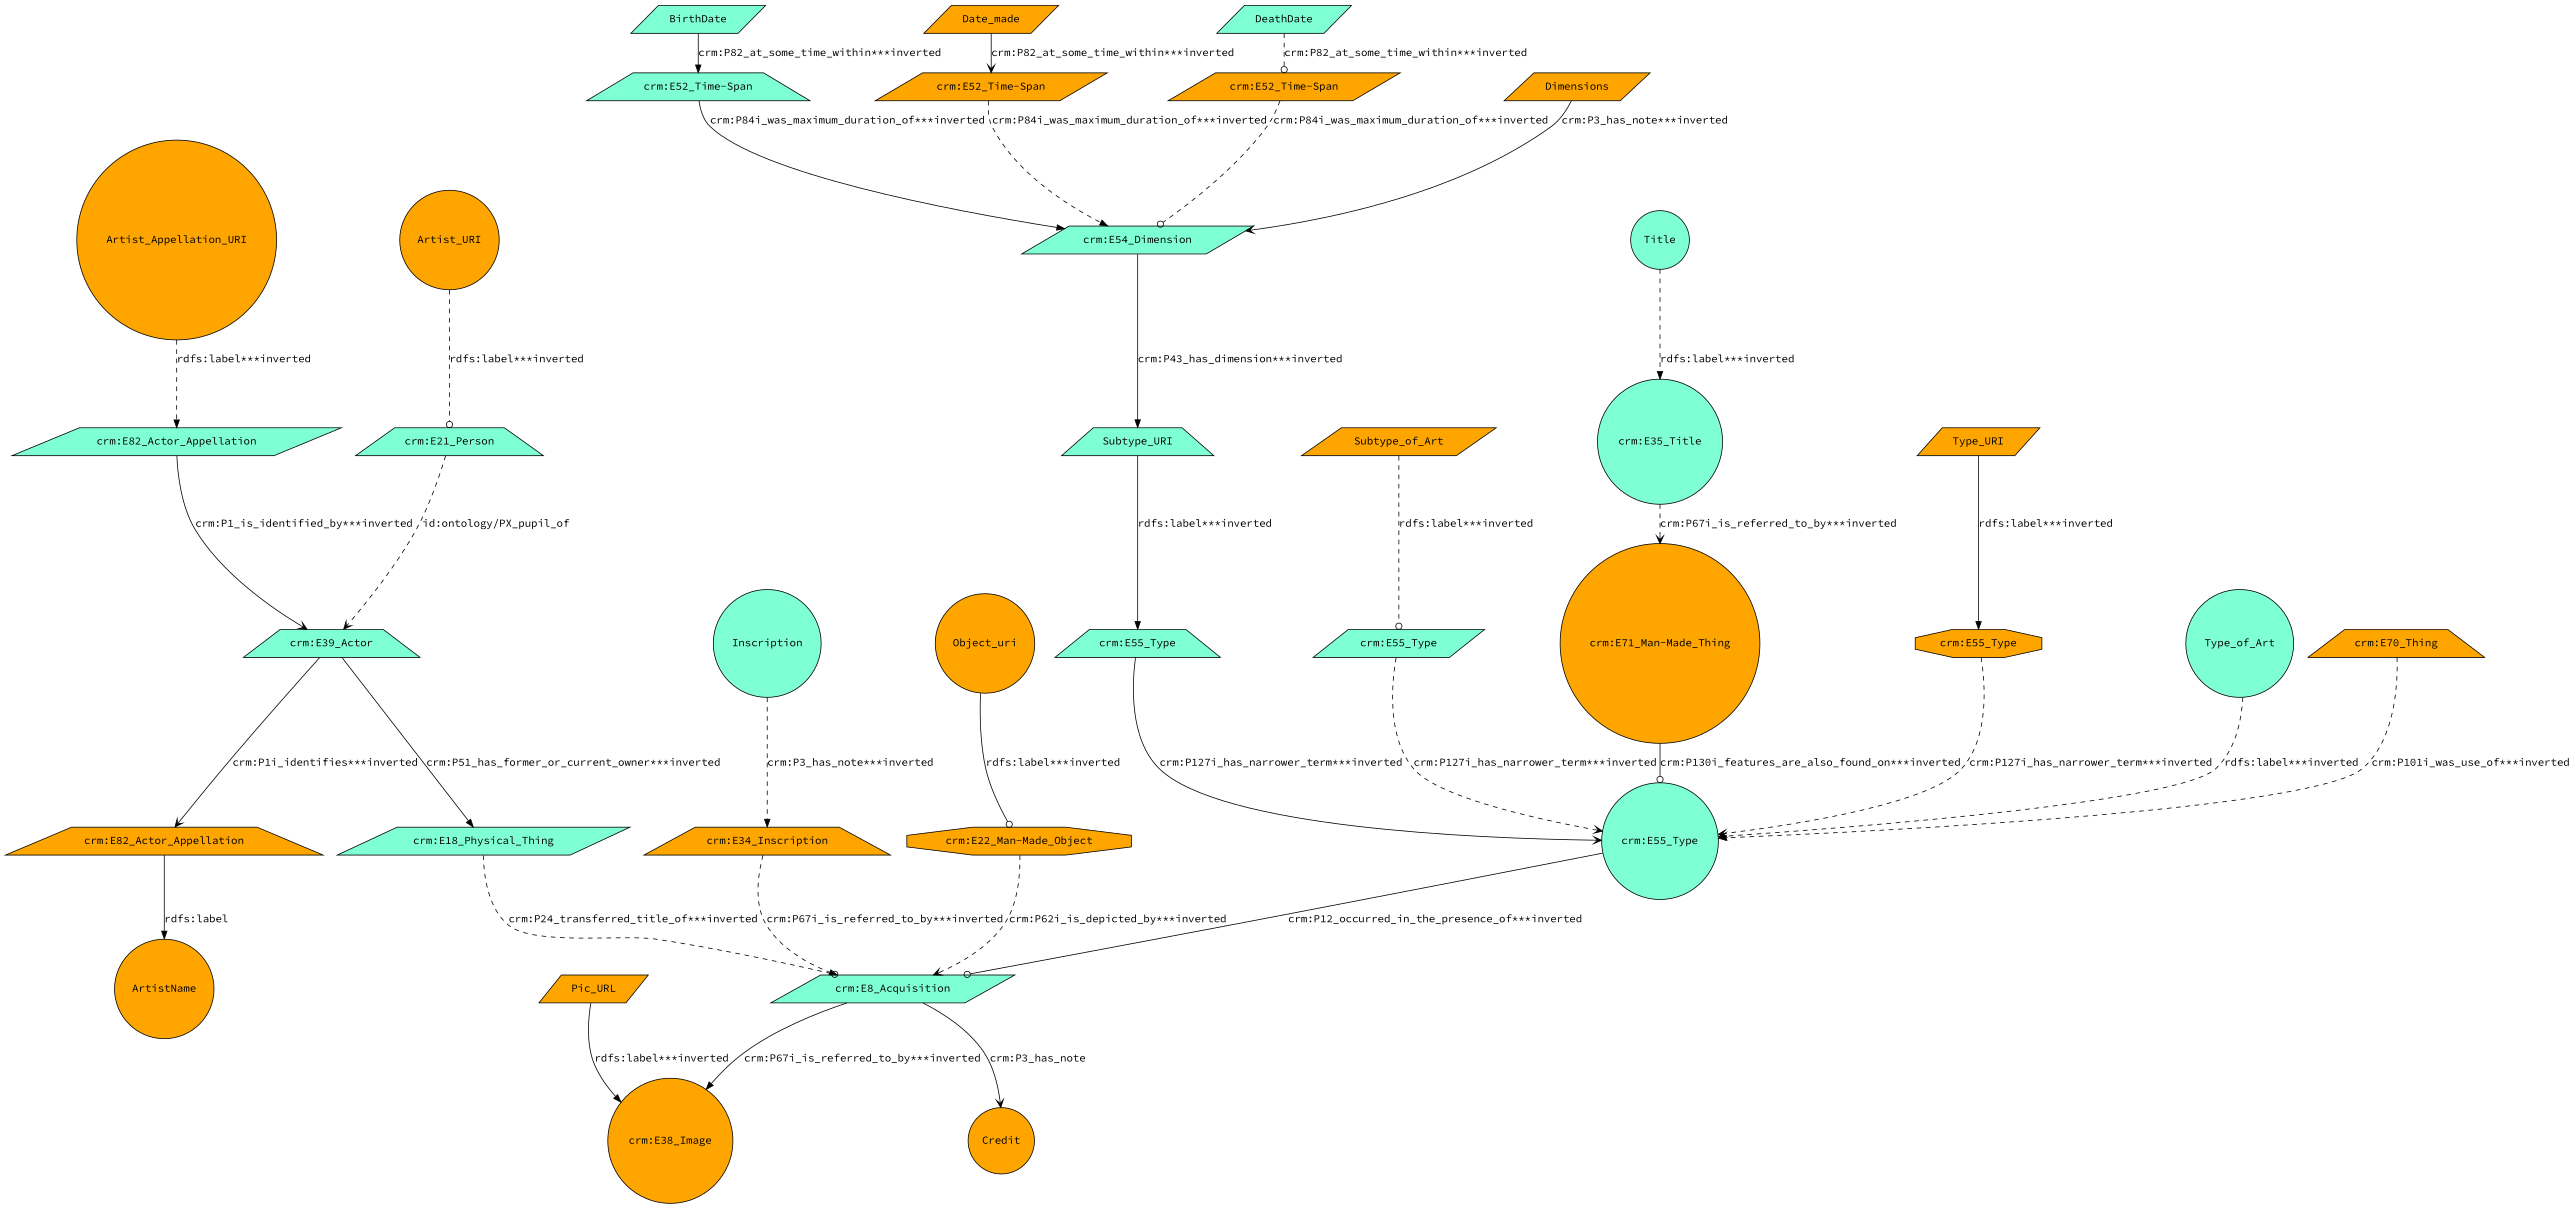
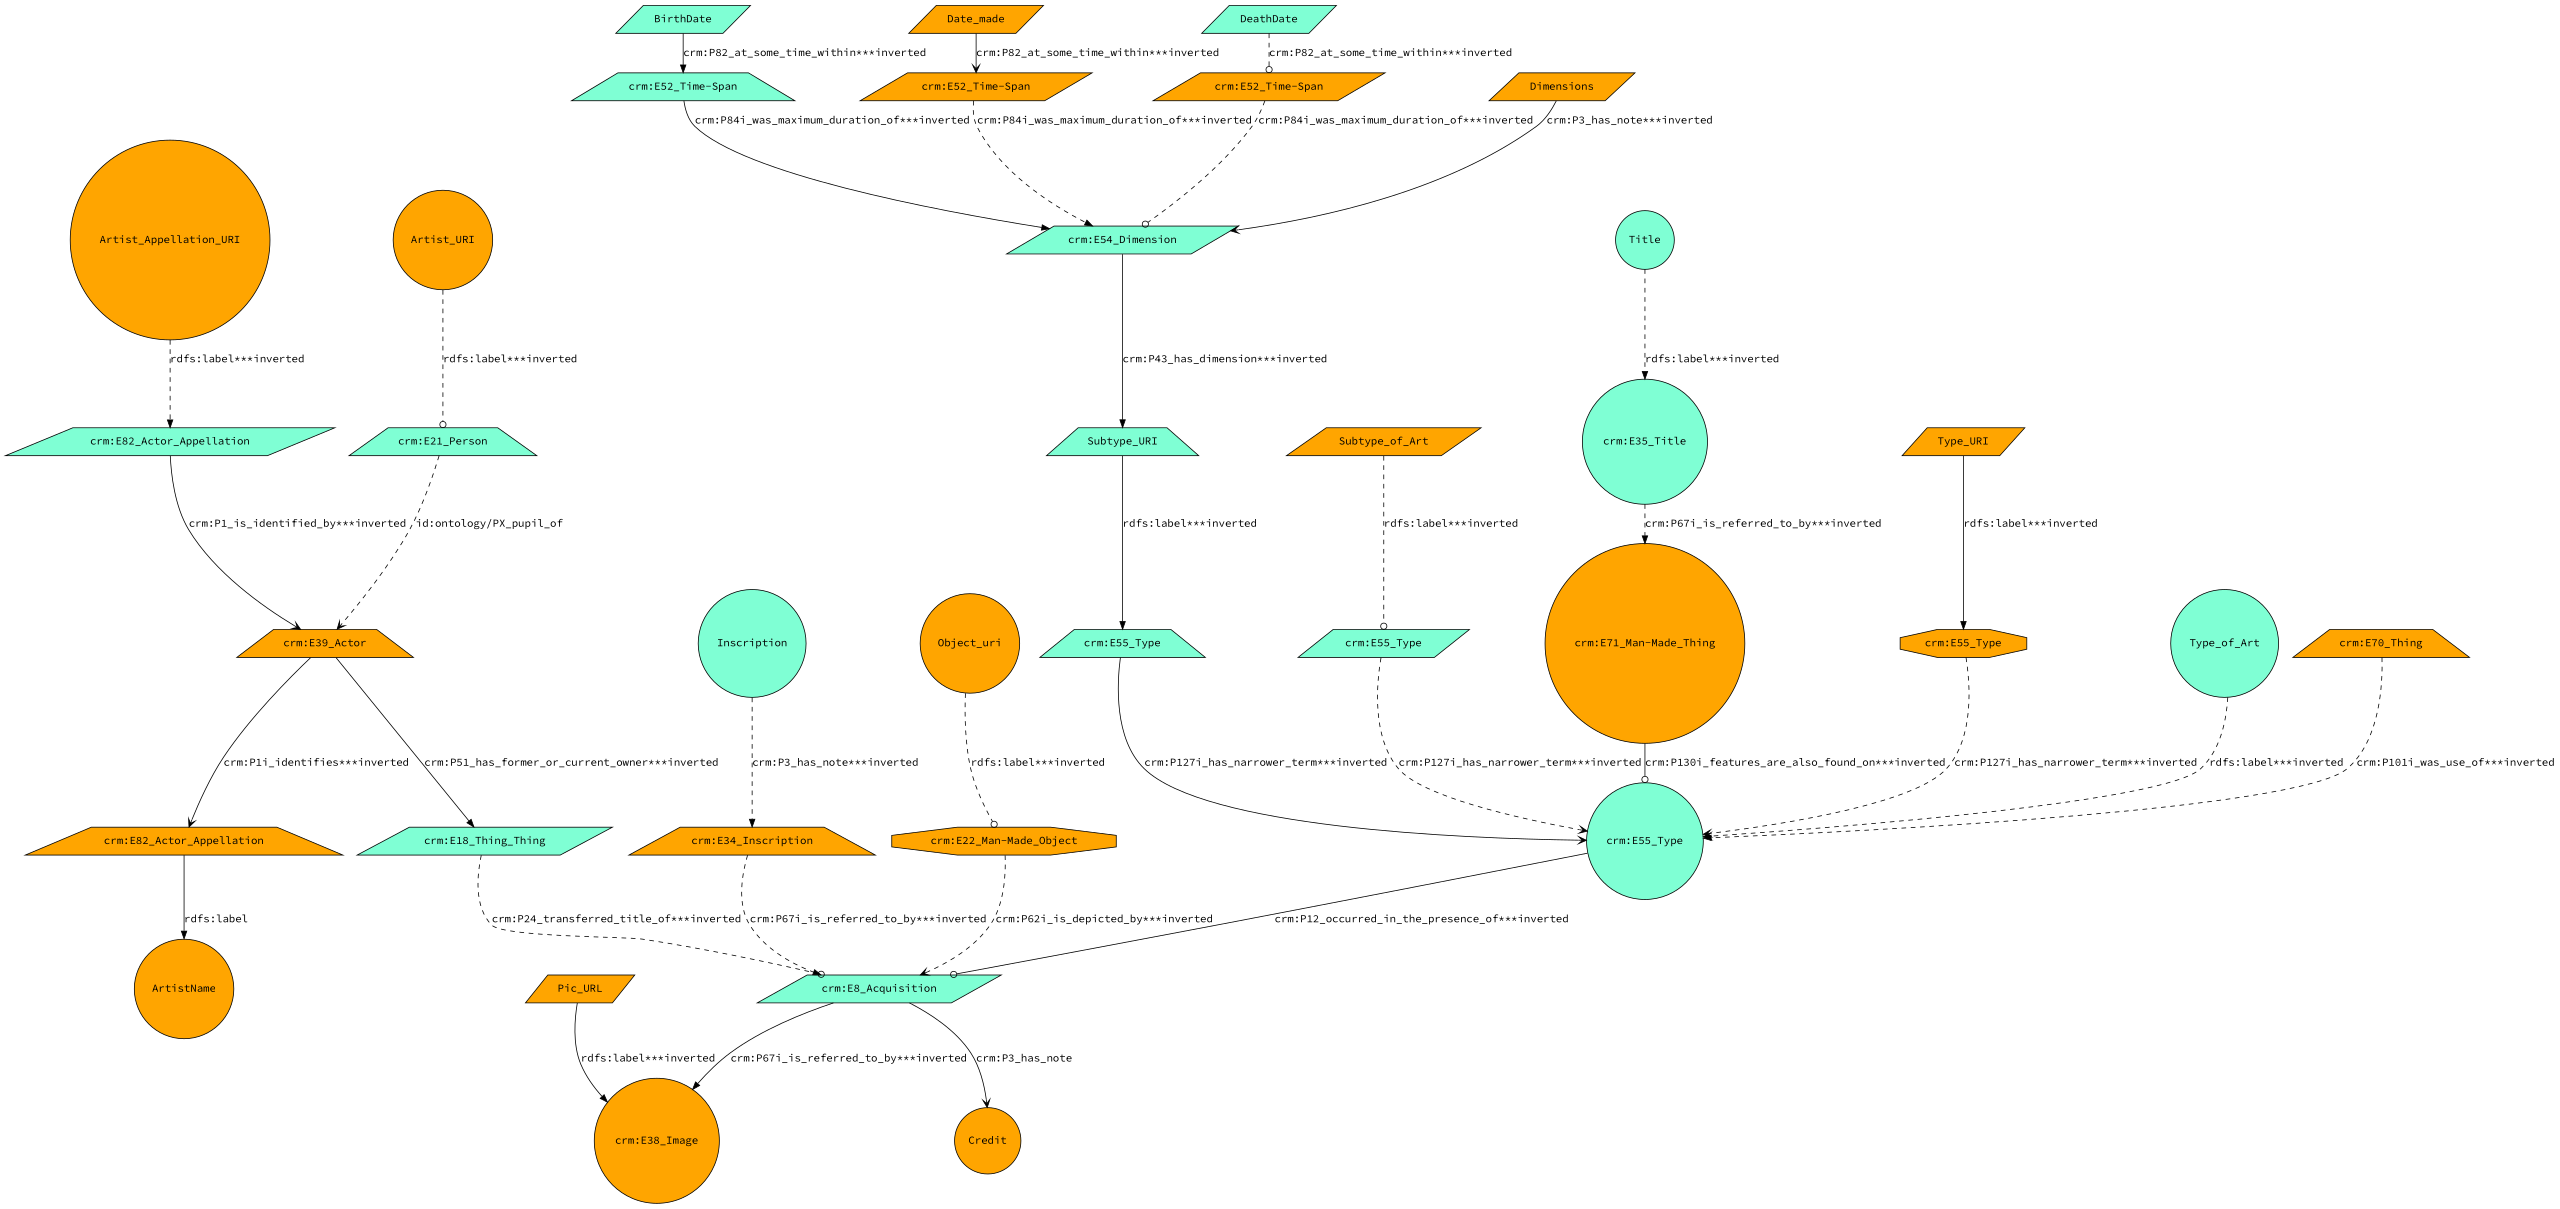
(1660, 520) -> (1645, 520)
(332, 643) -> (325, 643)
(984, 760) -> (969, 760)
(484, 841) -> (485, 841)
